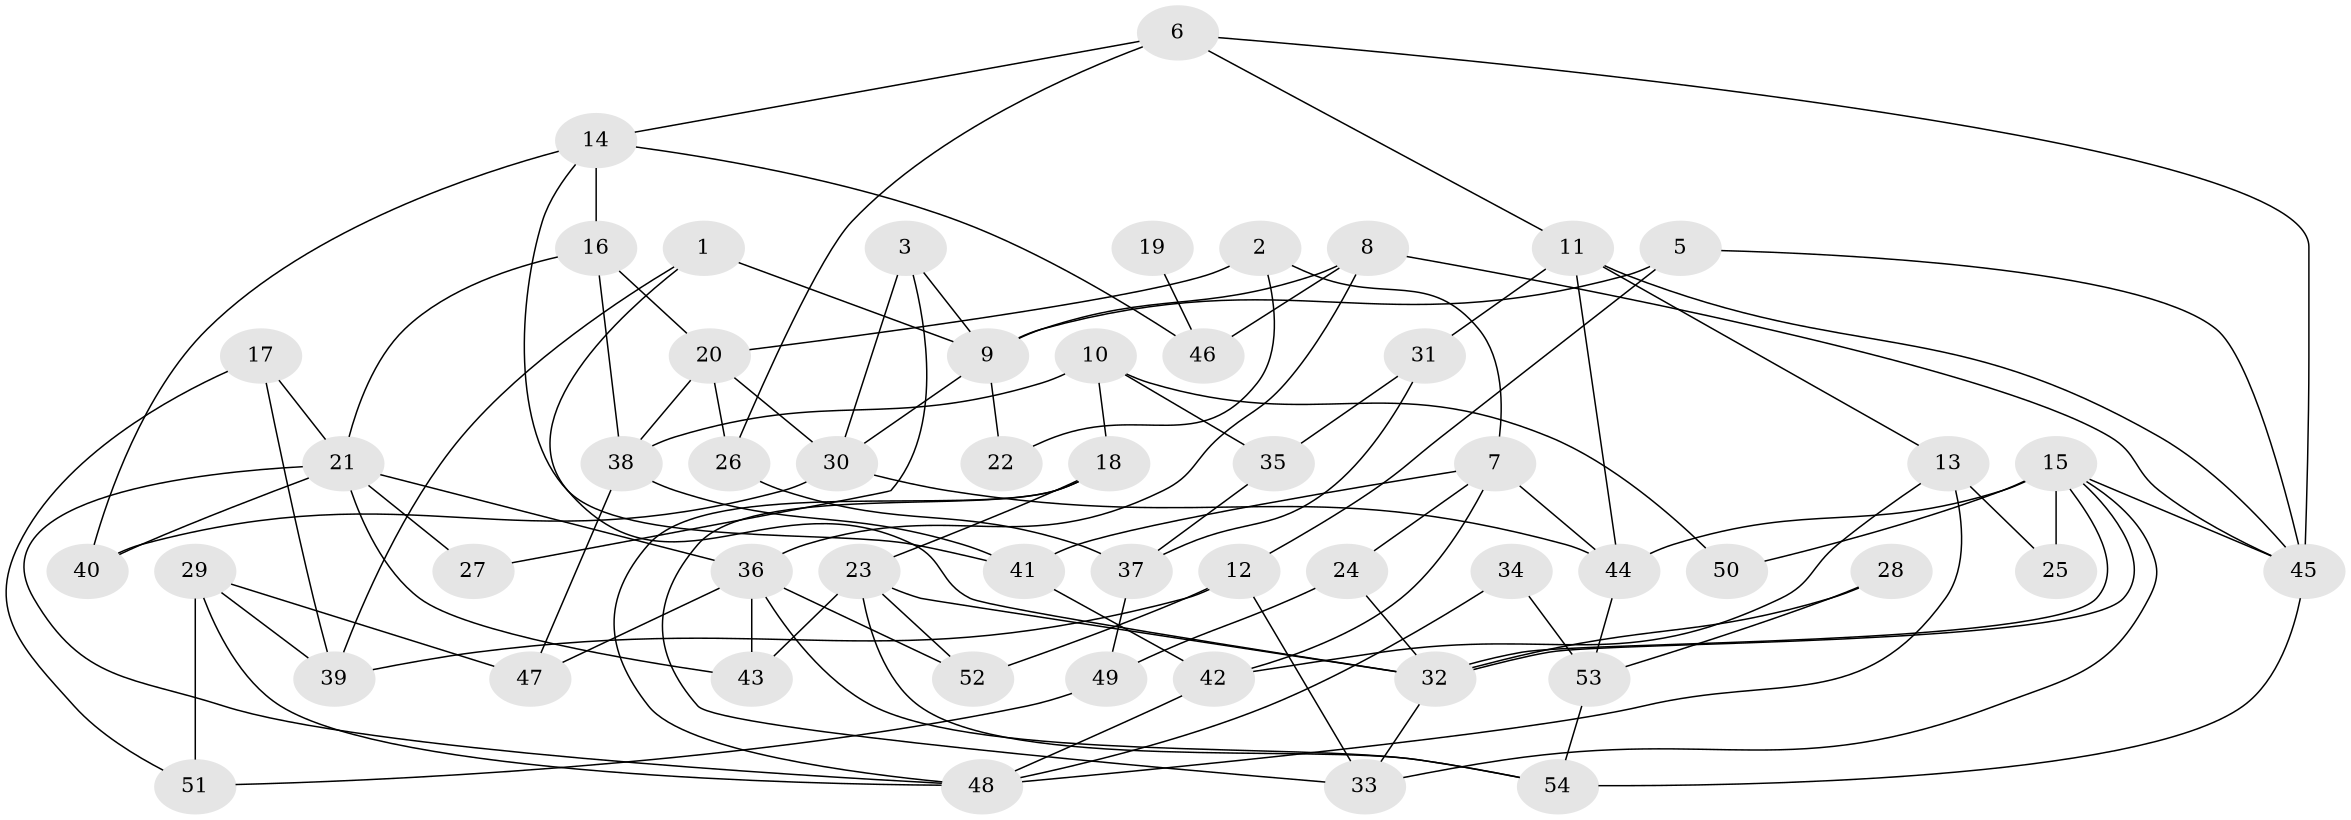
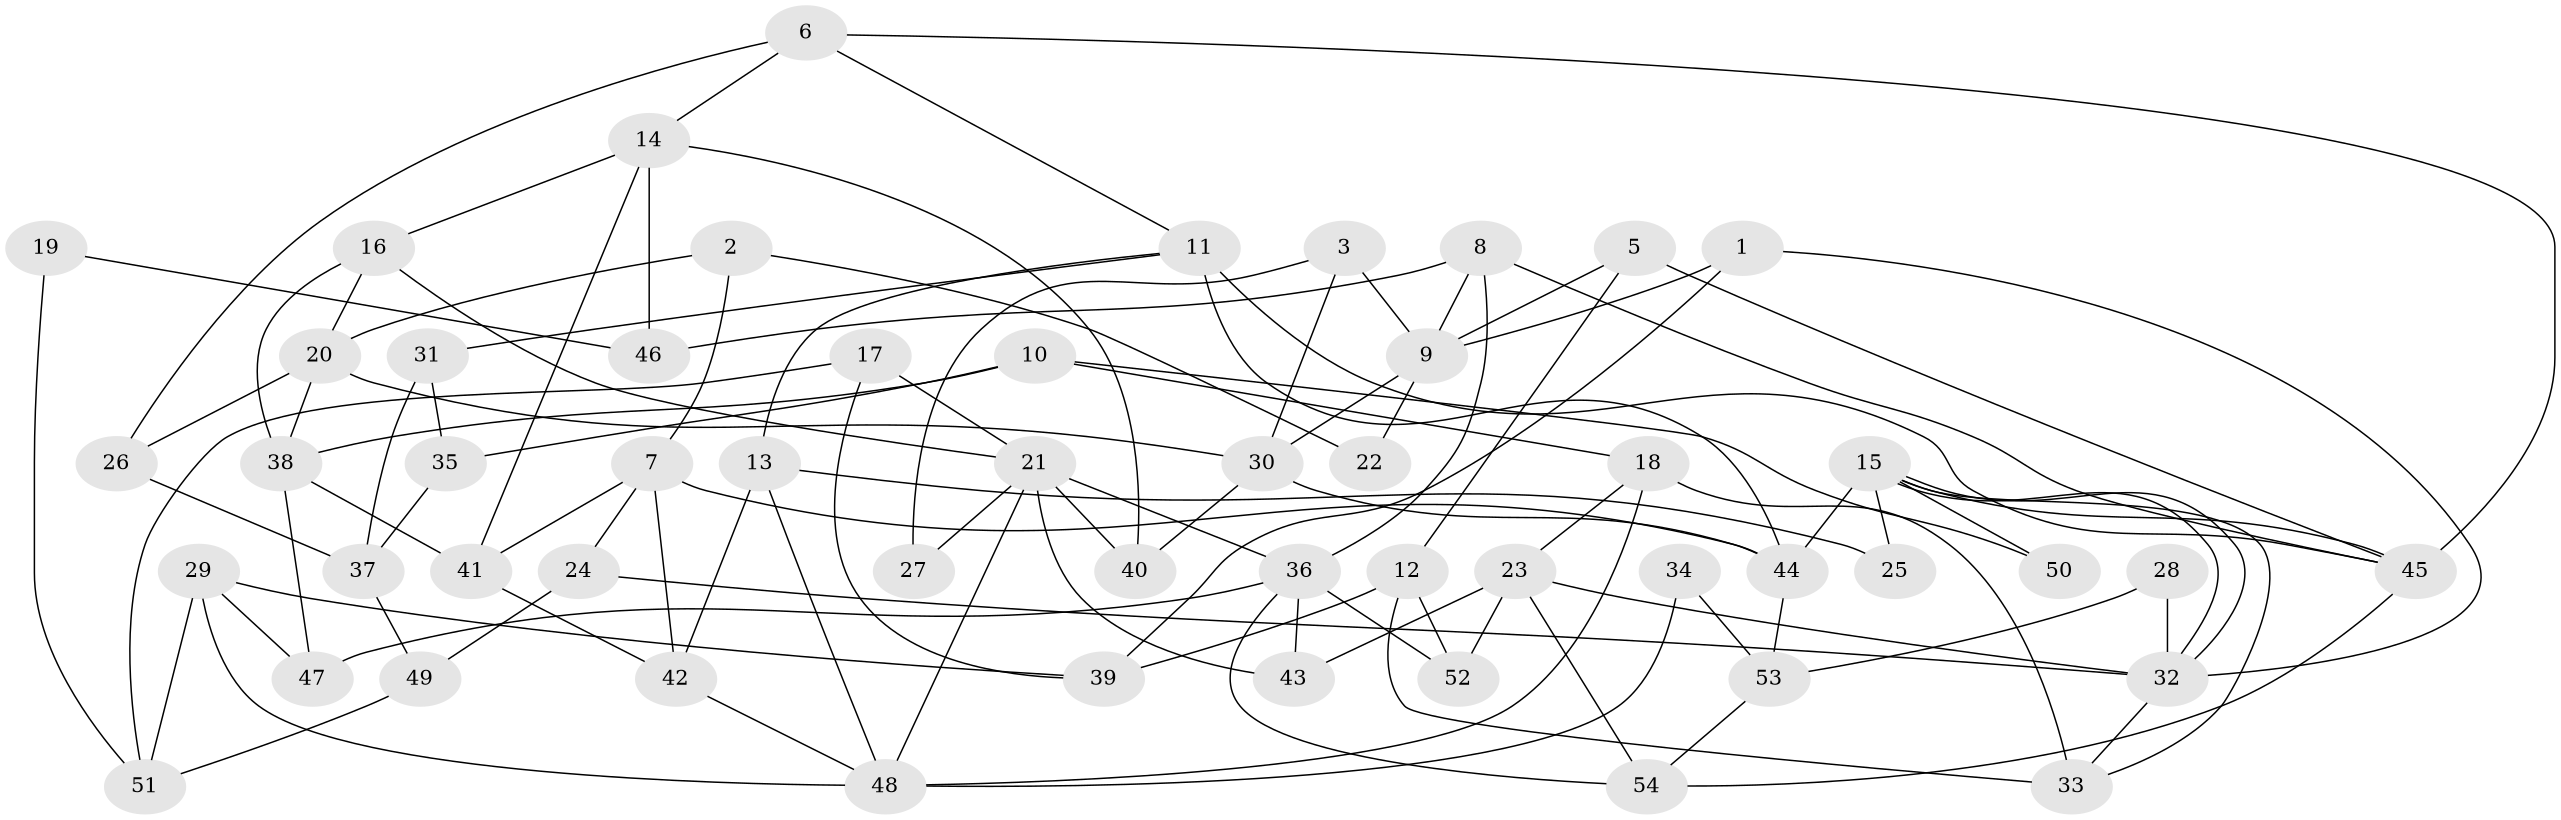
none -> (34, 531)
